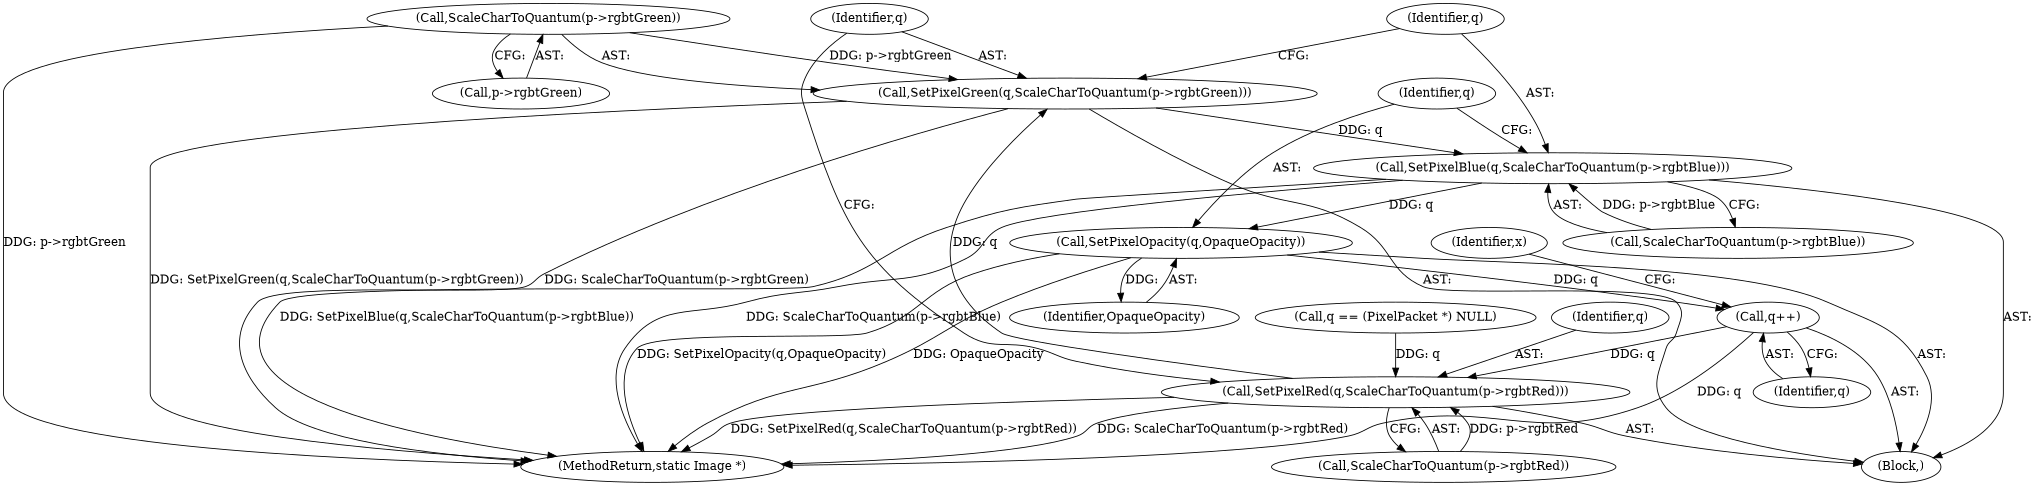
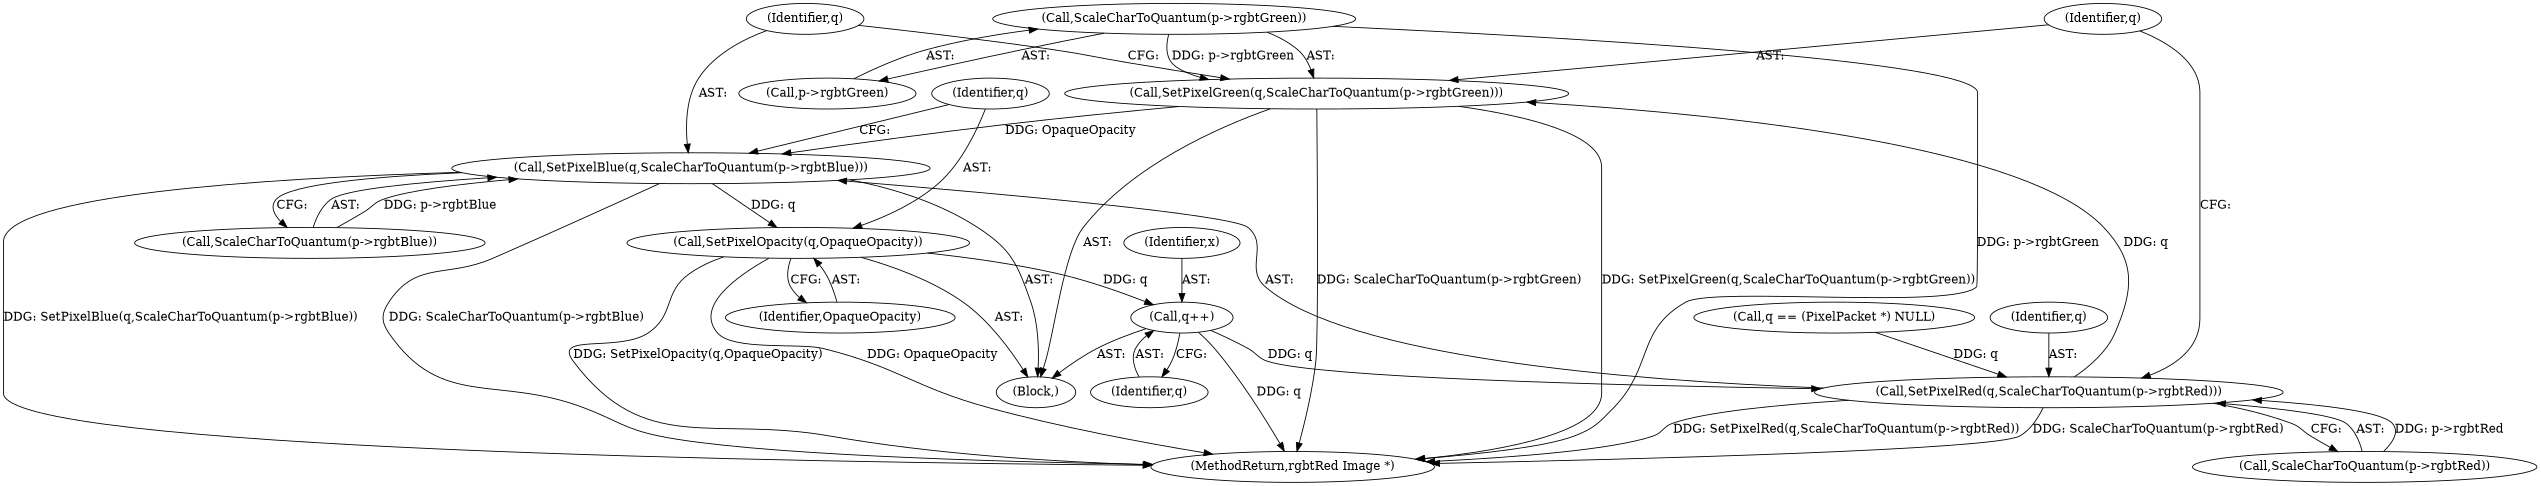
(512, 56) -> (1038, 56)
(1360, 131) -> (1071, 131)
(1144, 280) -> (808, 280)
(1662, 280) -> (1198, 280)
(1671, 444) -> (1310, 313)
(652, 467) -> (1293, 467)
